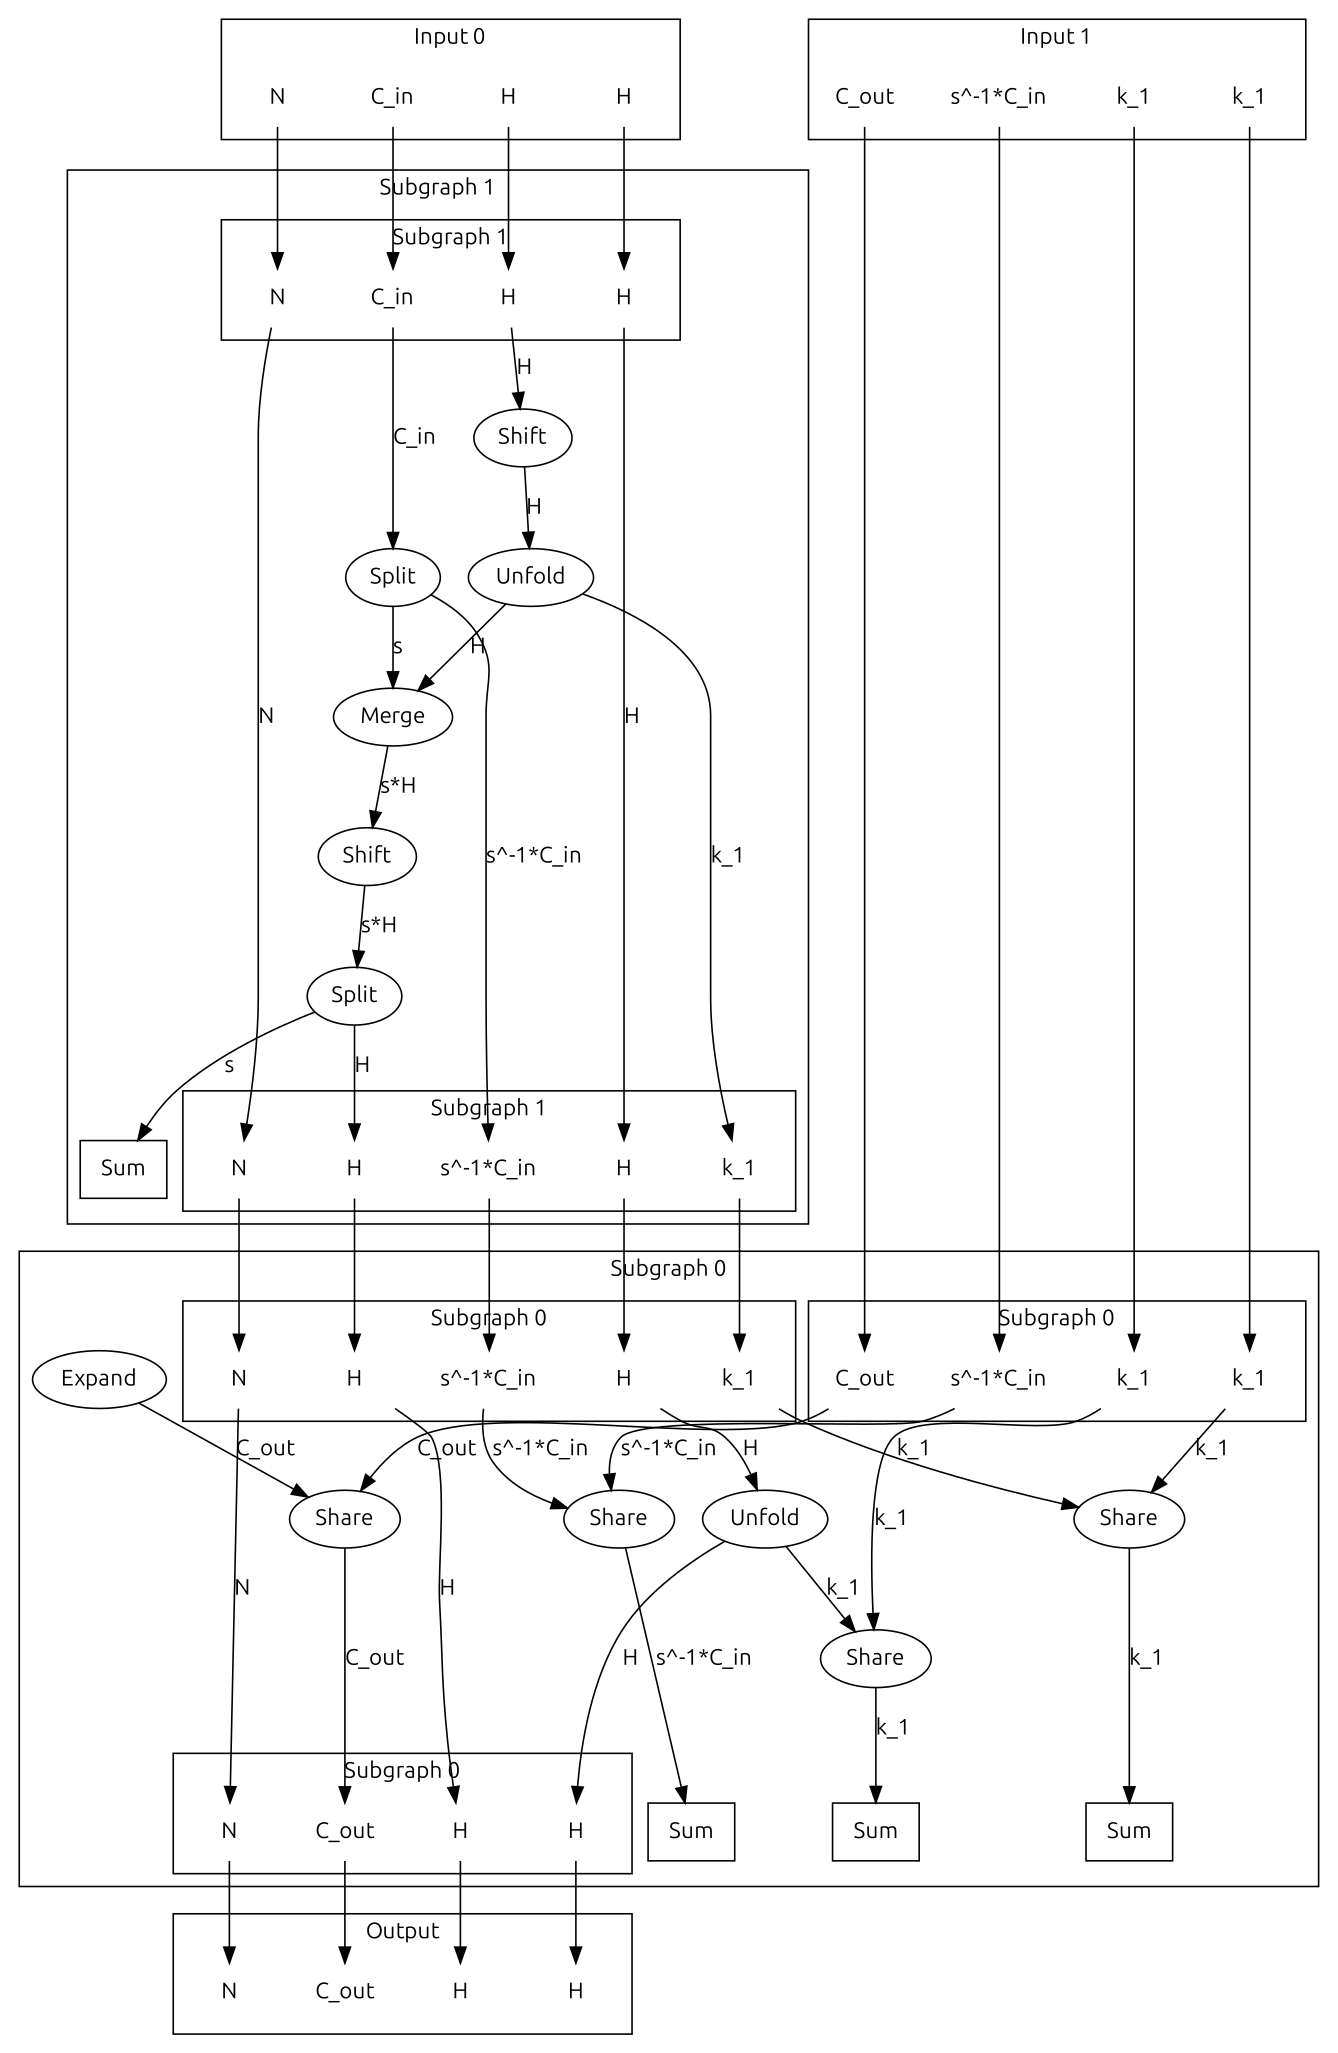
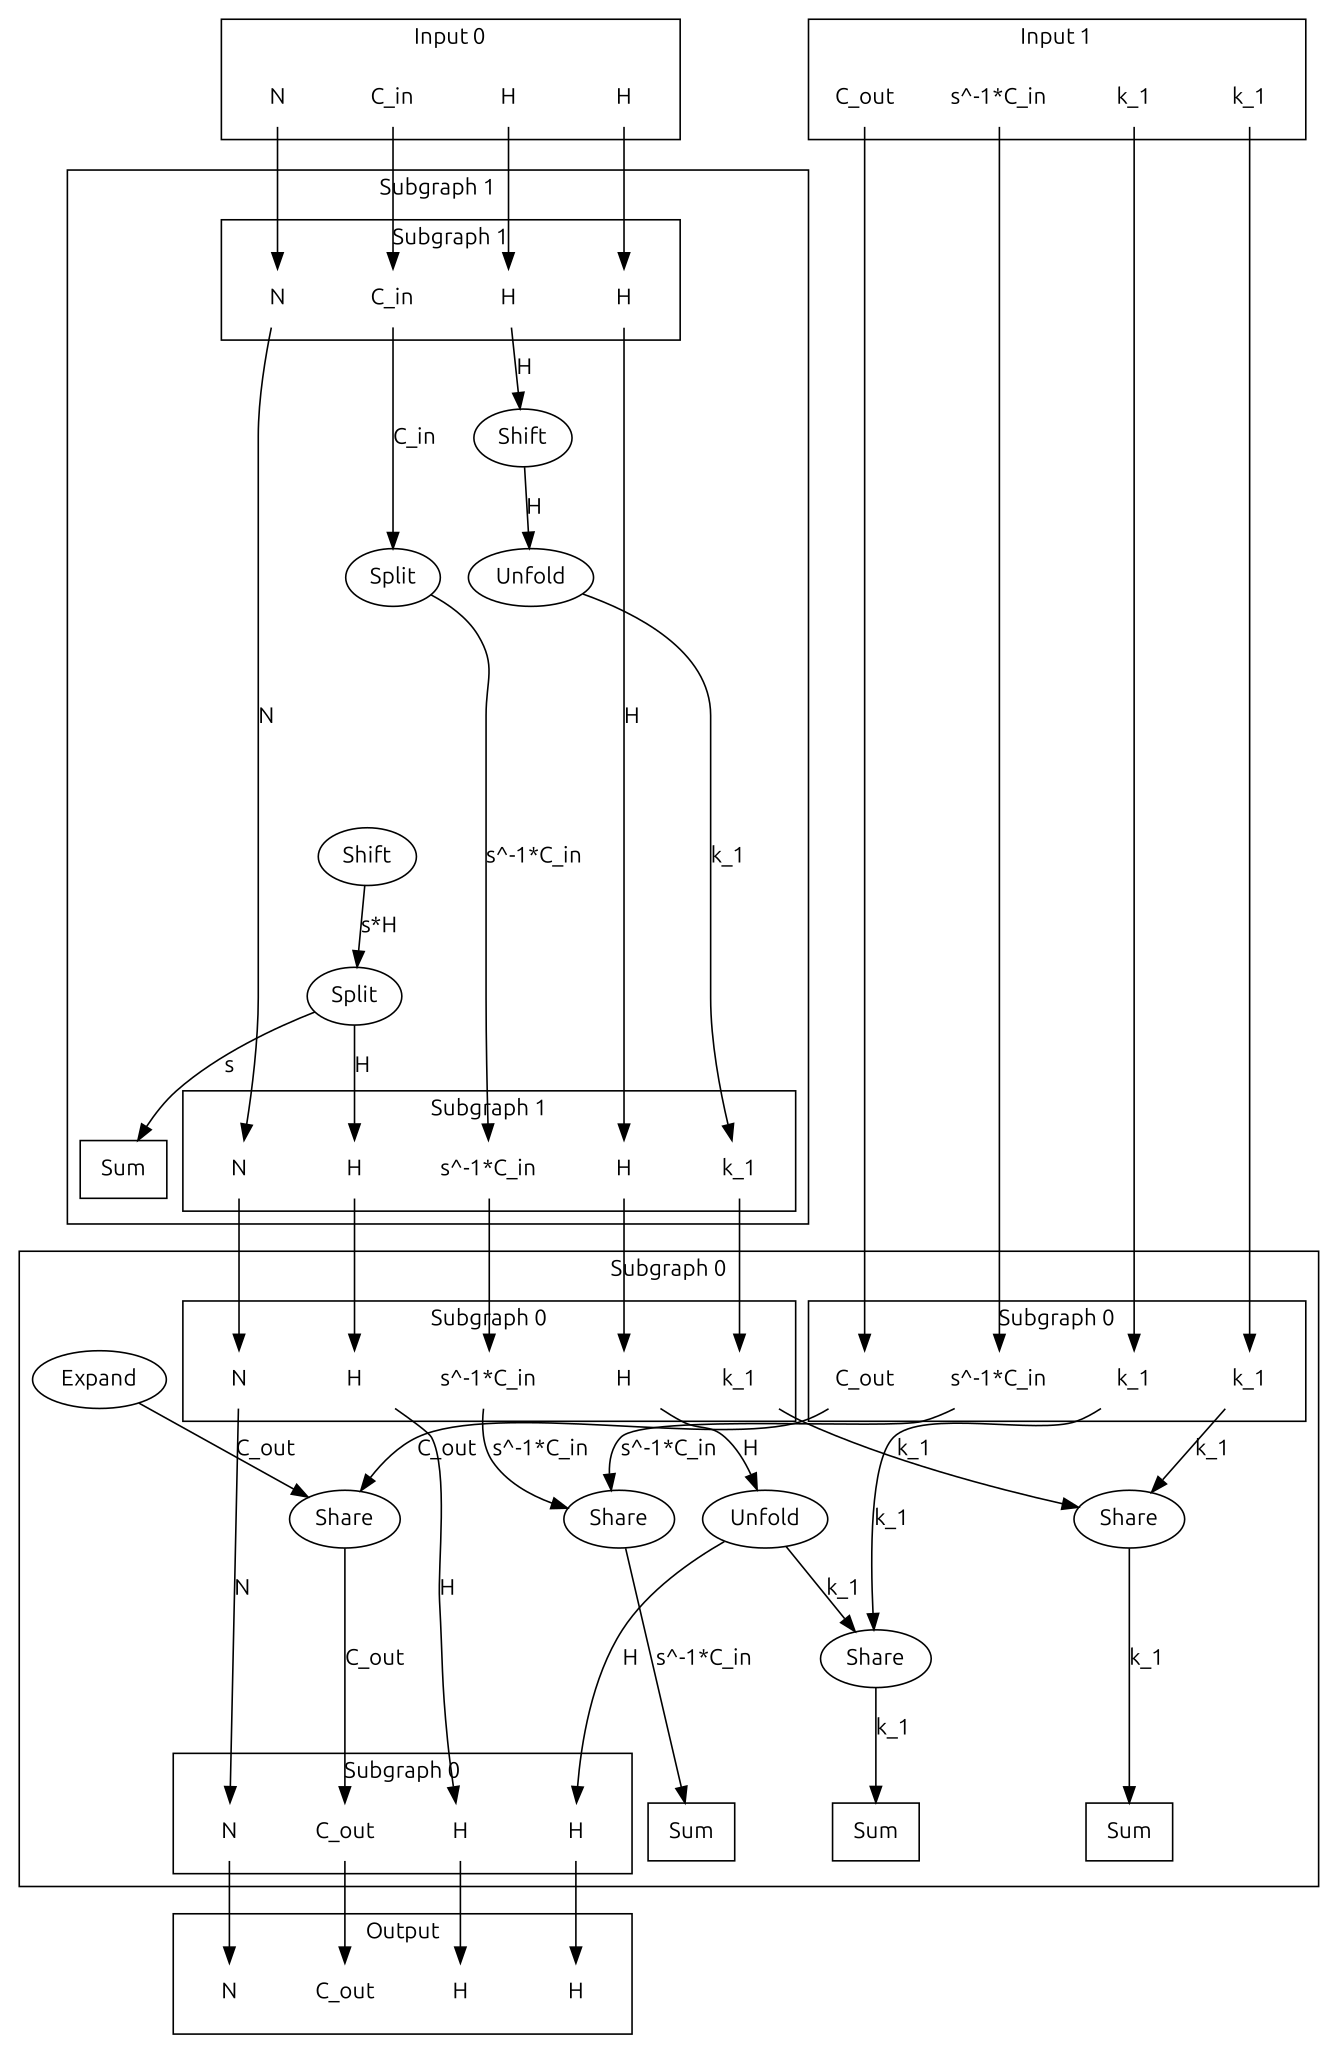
(393, 717) -> none
